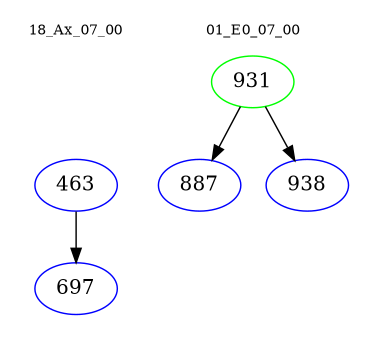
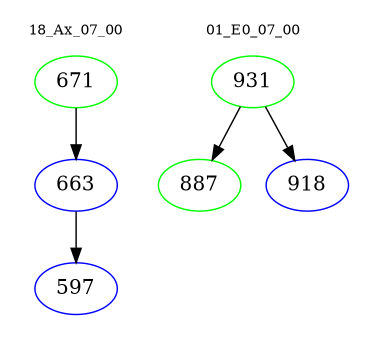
none -> (76, 82)
(76, 185) -> (76, 185)
(200, 185) -> (200, 185)
(307, 185) -> (307, 185)
(76, 289) -> (76, 289)
